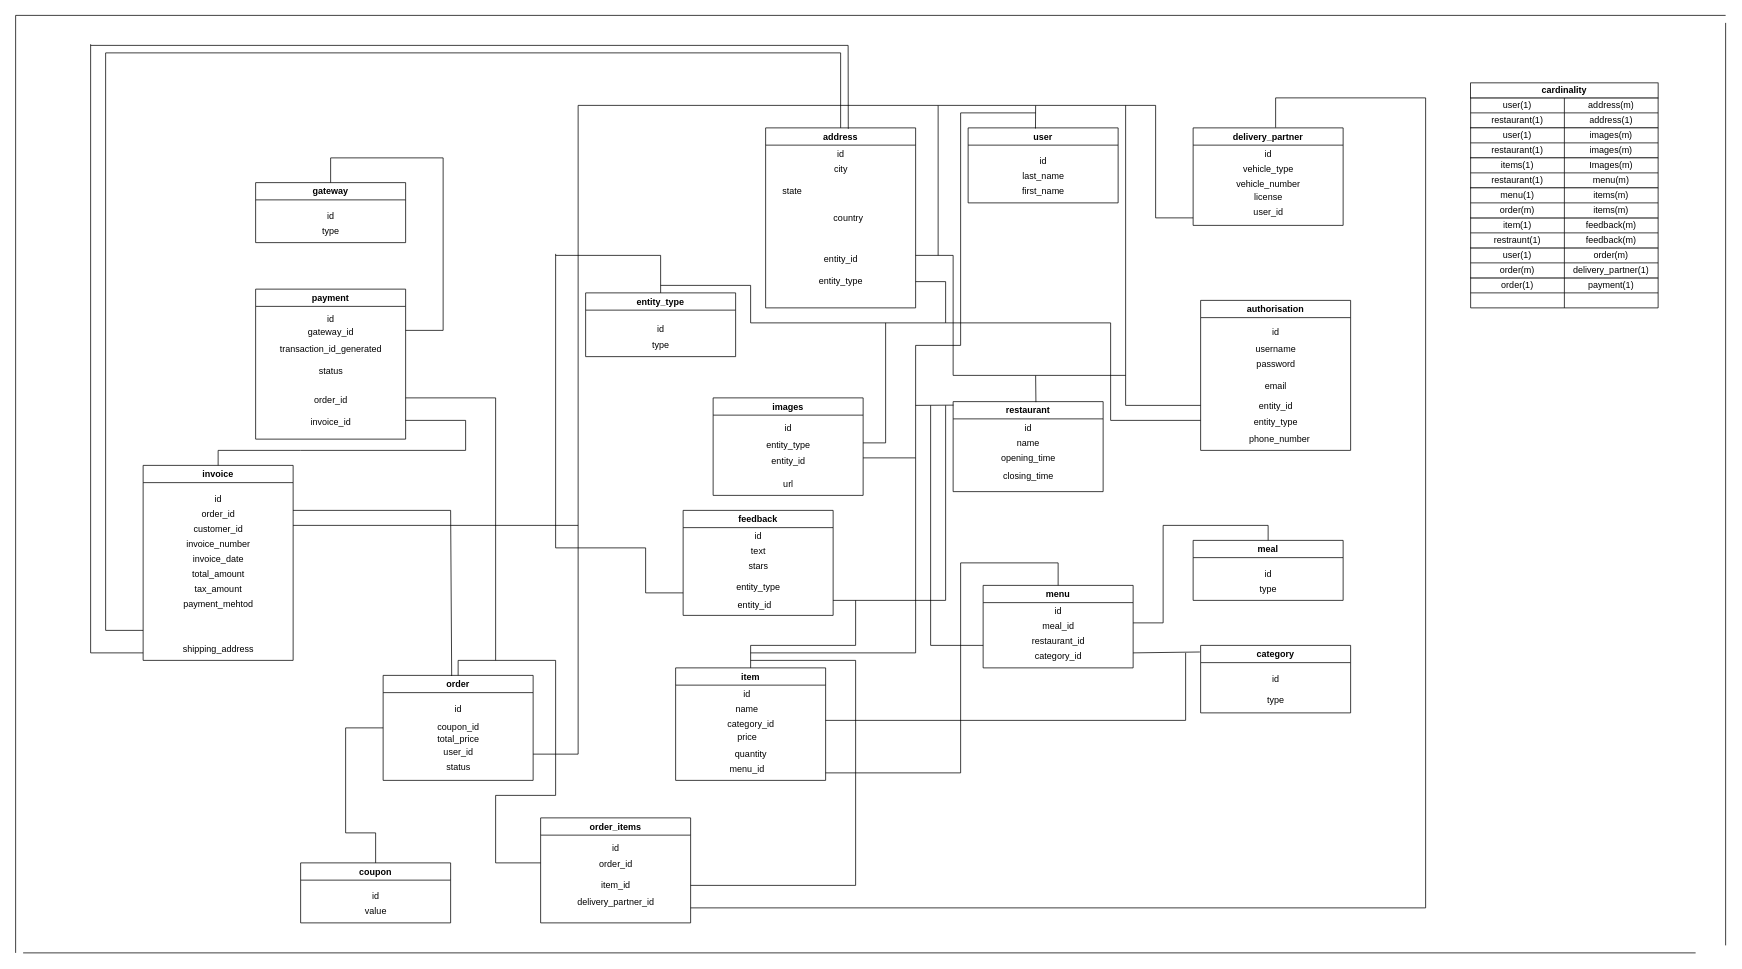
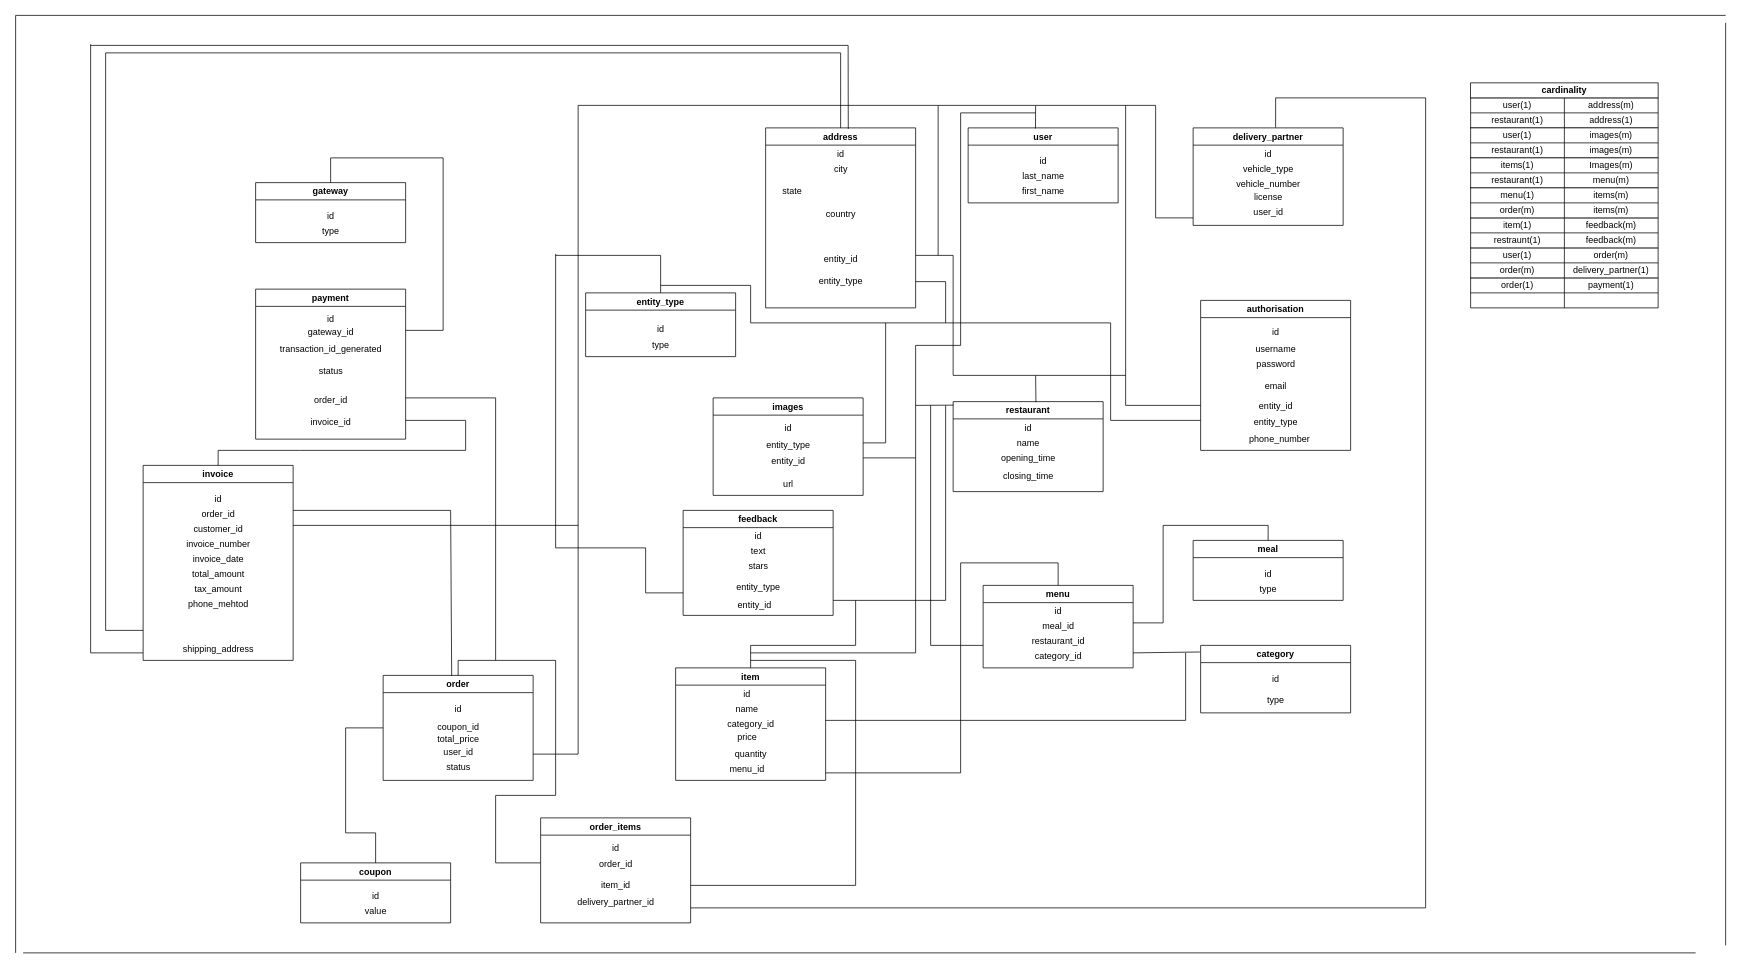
(848, 218) -> (840, 214)
(218, 604) -> (218, 604)
